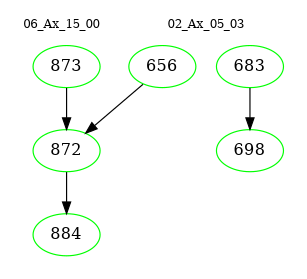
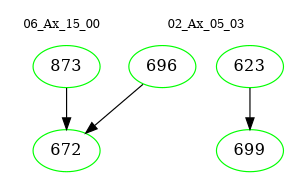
(162, 67) -> (162, 67)
(250, 67) -> (250, 67)
(67, 151) -> (67, 151)
(250, 151) -> (250, 151)
(67, 235) -> none
